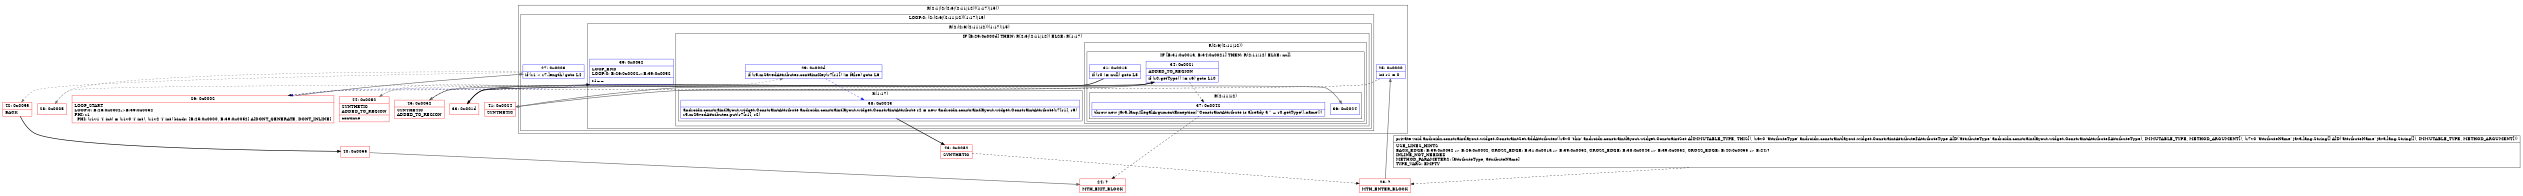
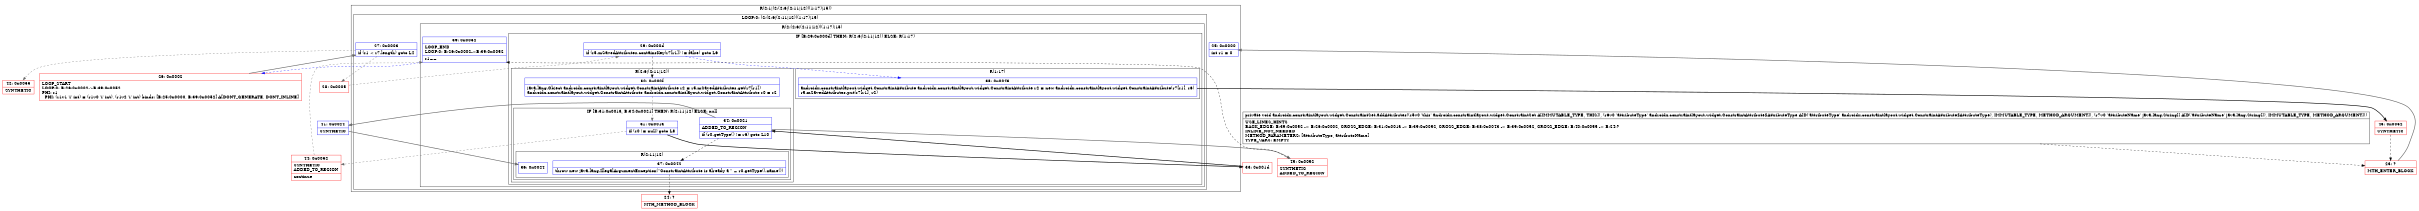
none -> (652, 87)
(618, 90) -> none
(500, 109) -> (333, 128)
(11, 113) -> (18, 90)
(355, 152) -> none
(1103, 189) -> (669, 204)
